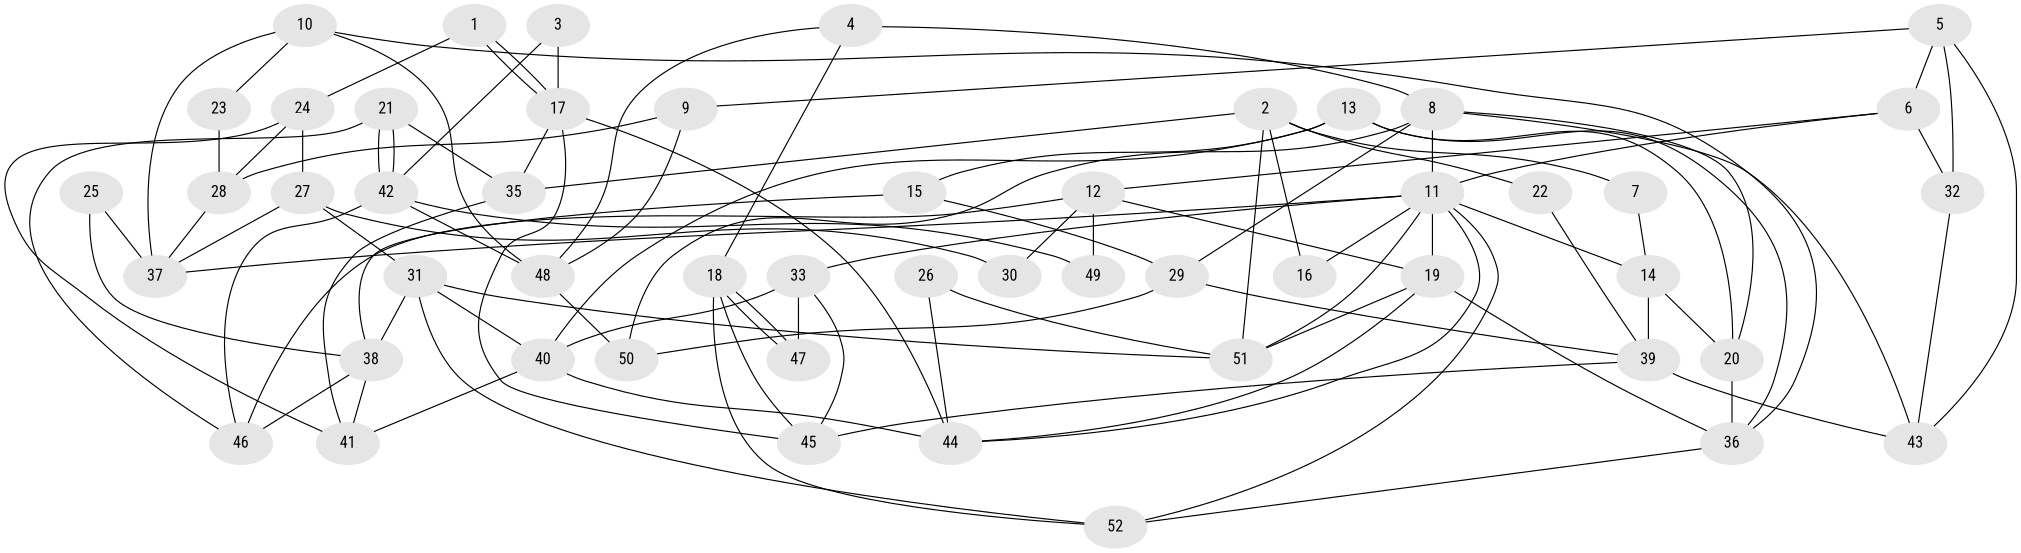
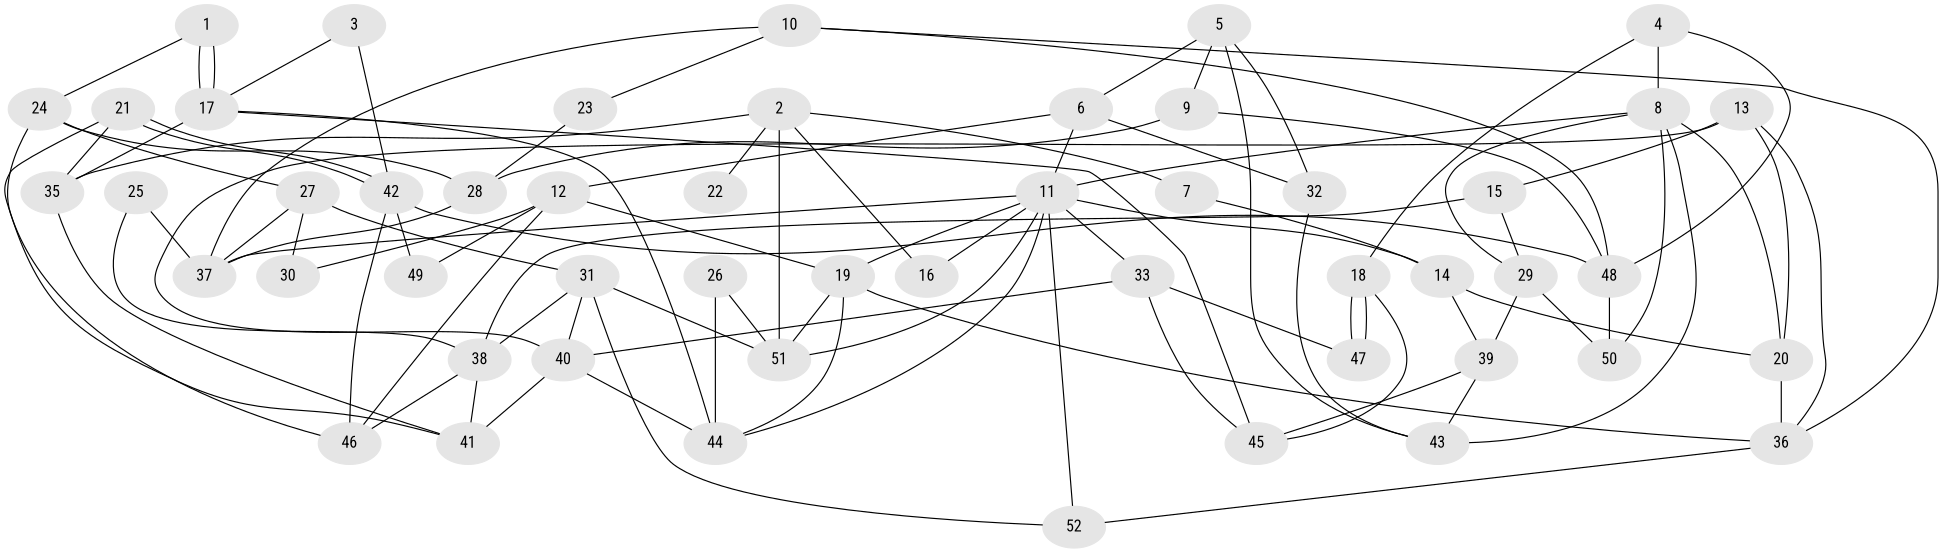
(1593, 277) -> none
(786, 475) -> none
